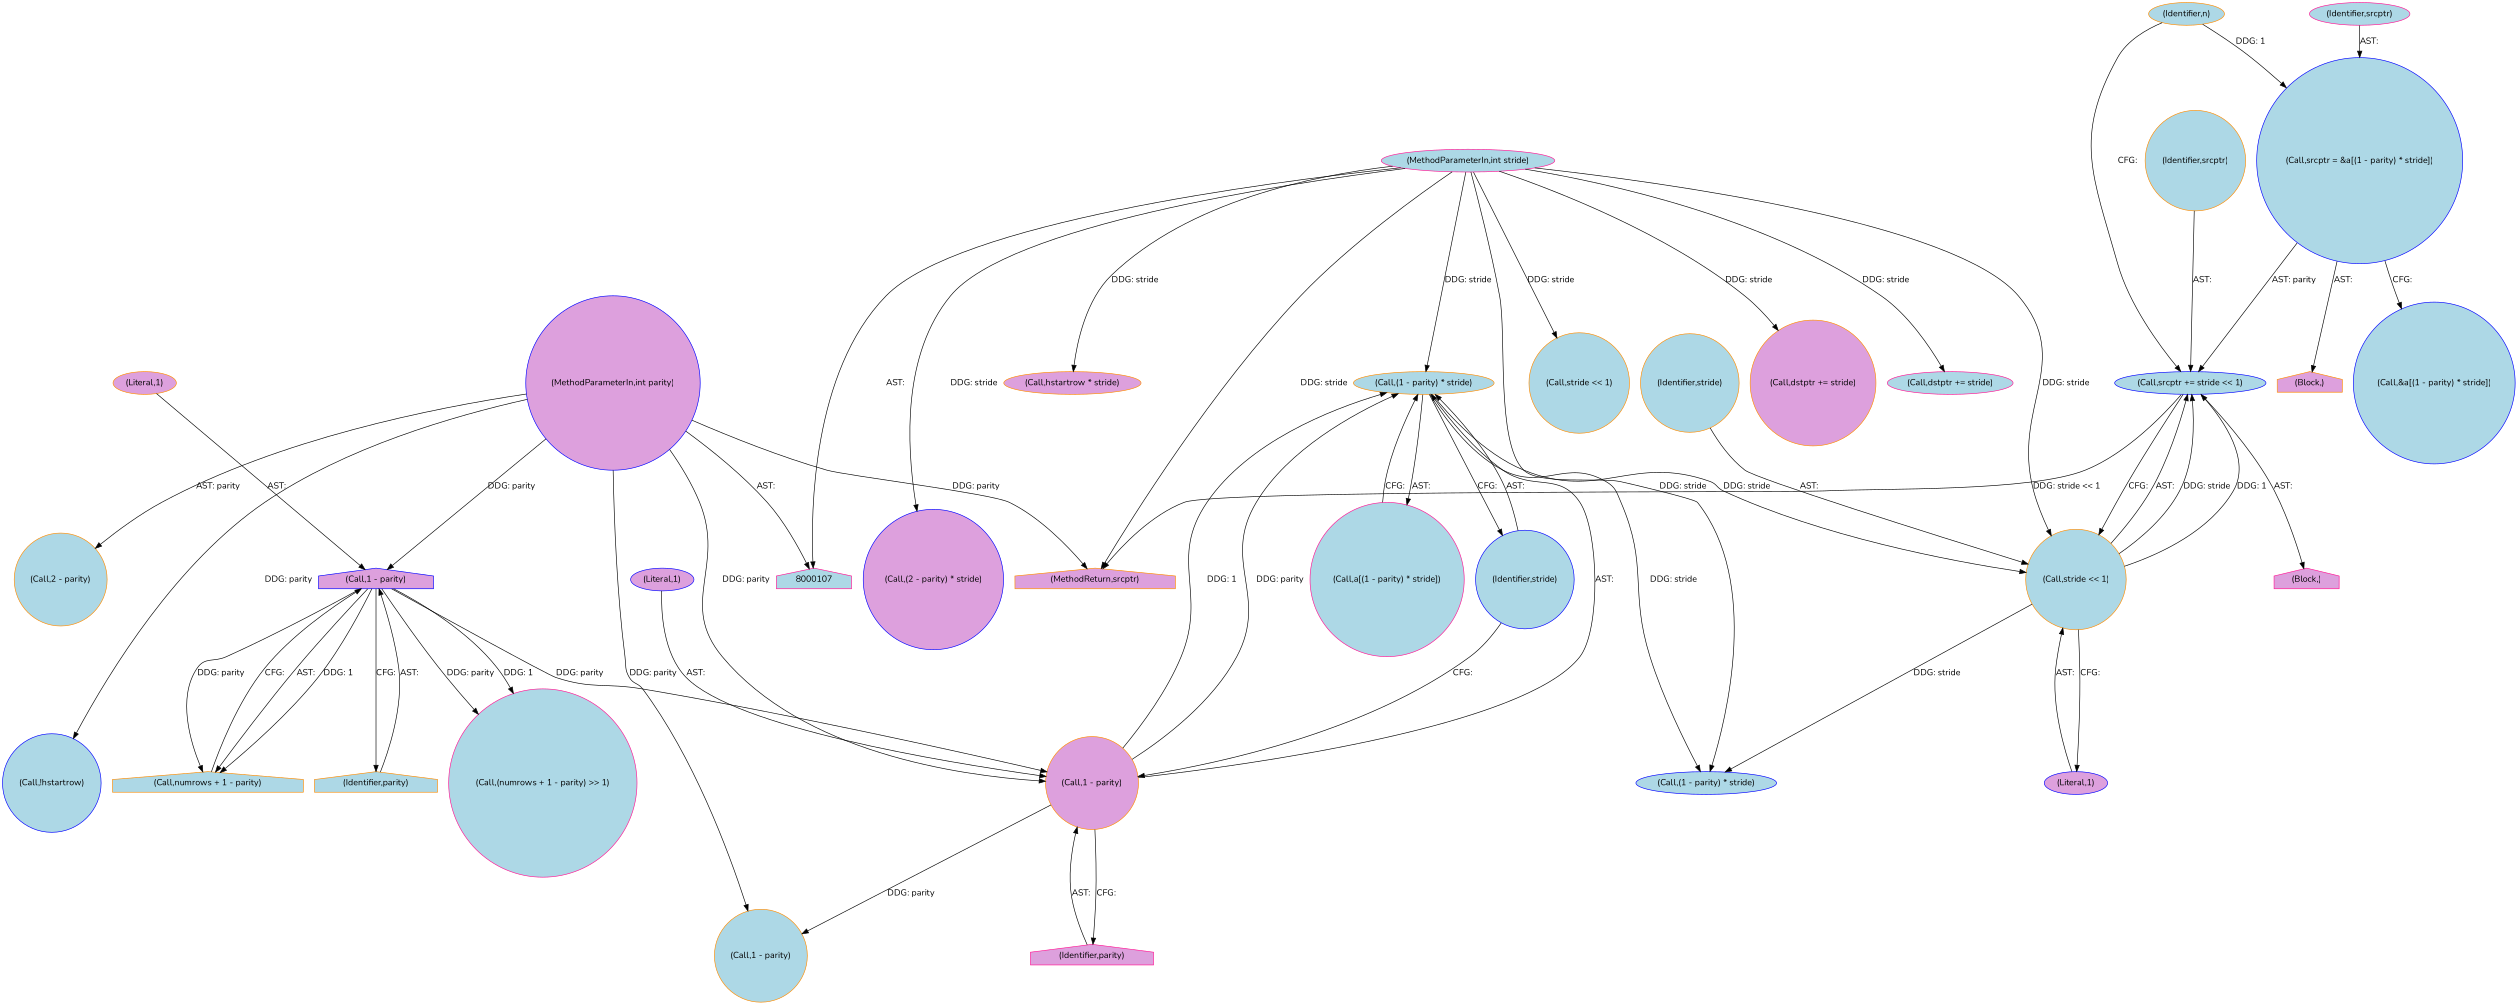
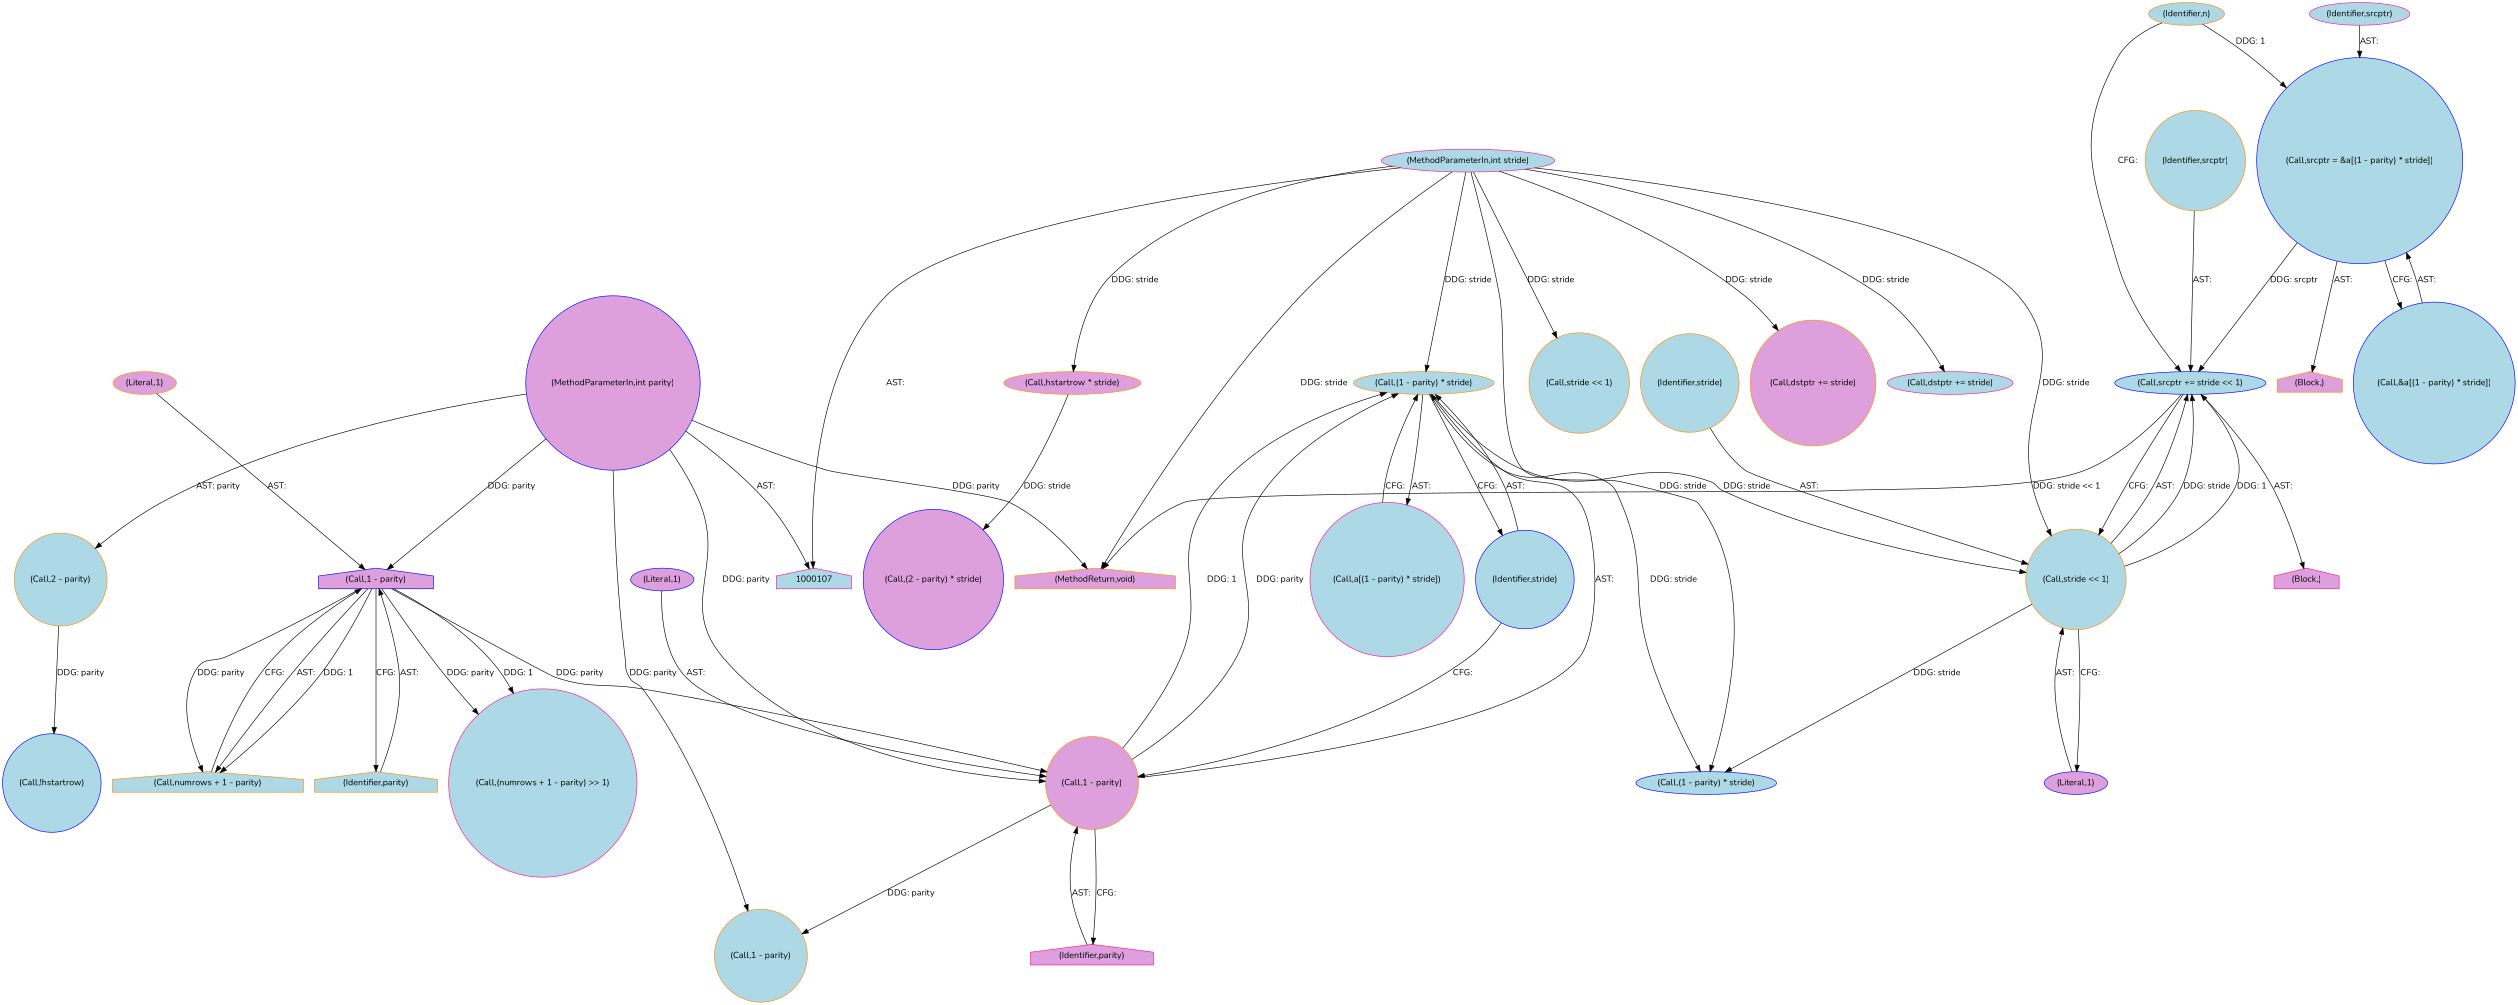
(1065, 236) -> (1035, 464)
(2294, 280) -> (2294, 280)
none -> (2416, 281)
(258, 507) -> (56, 677)
(814, 580) -> (814, 580)
(1095, 580) -> (1095, 580)
